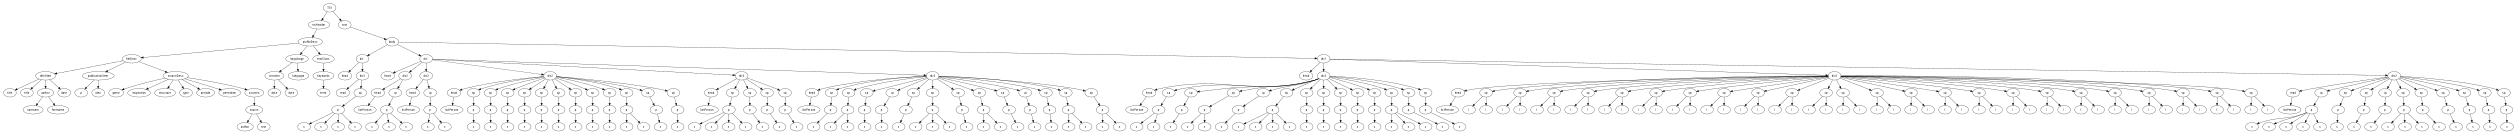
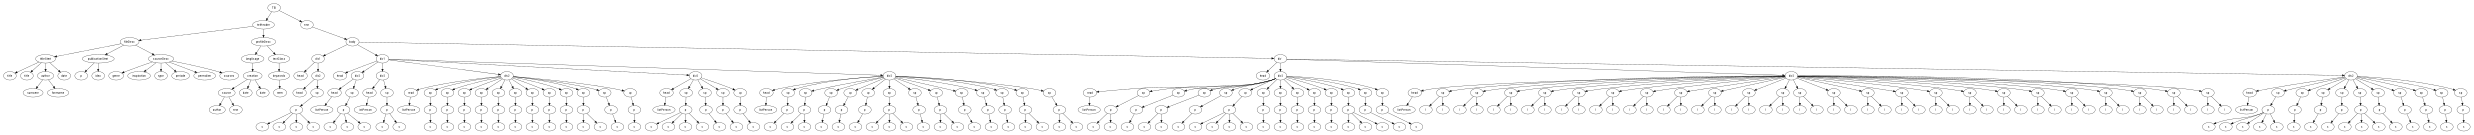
(221, 50) -> (197, 33)
(298, 76) -> none
(165, 93) -> none
(254, 100) -> (241, 84)
